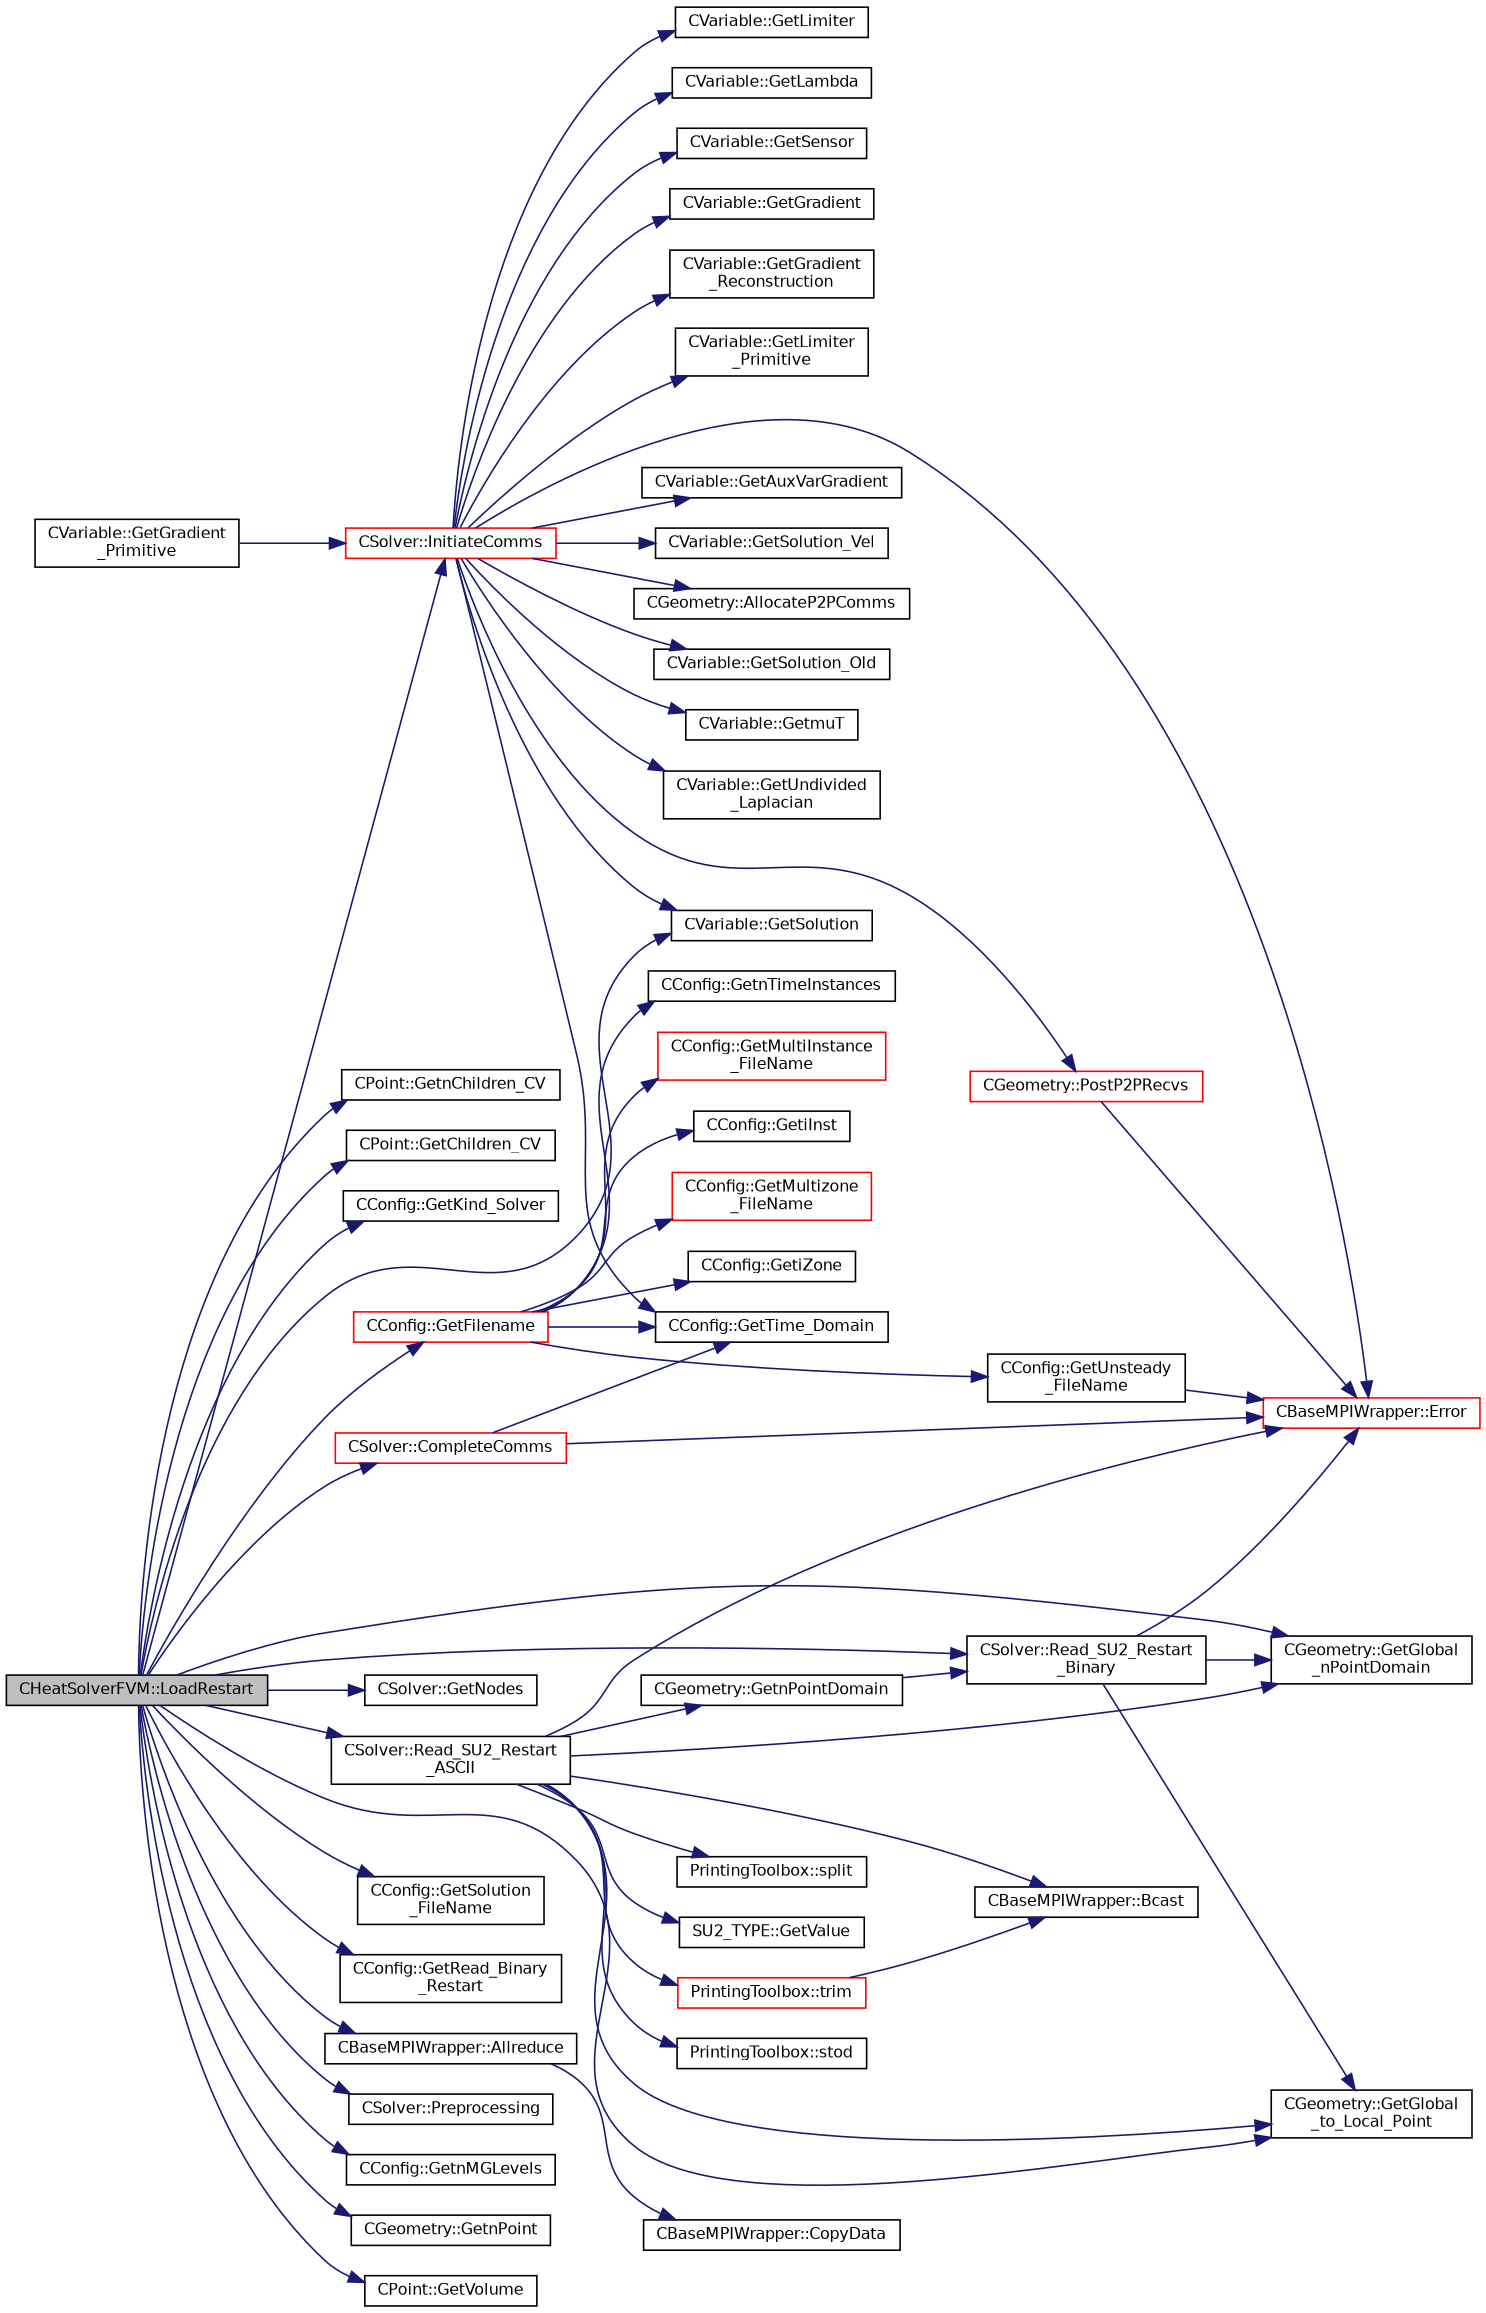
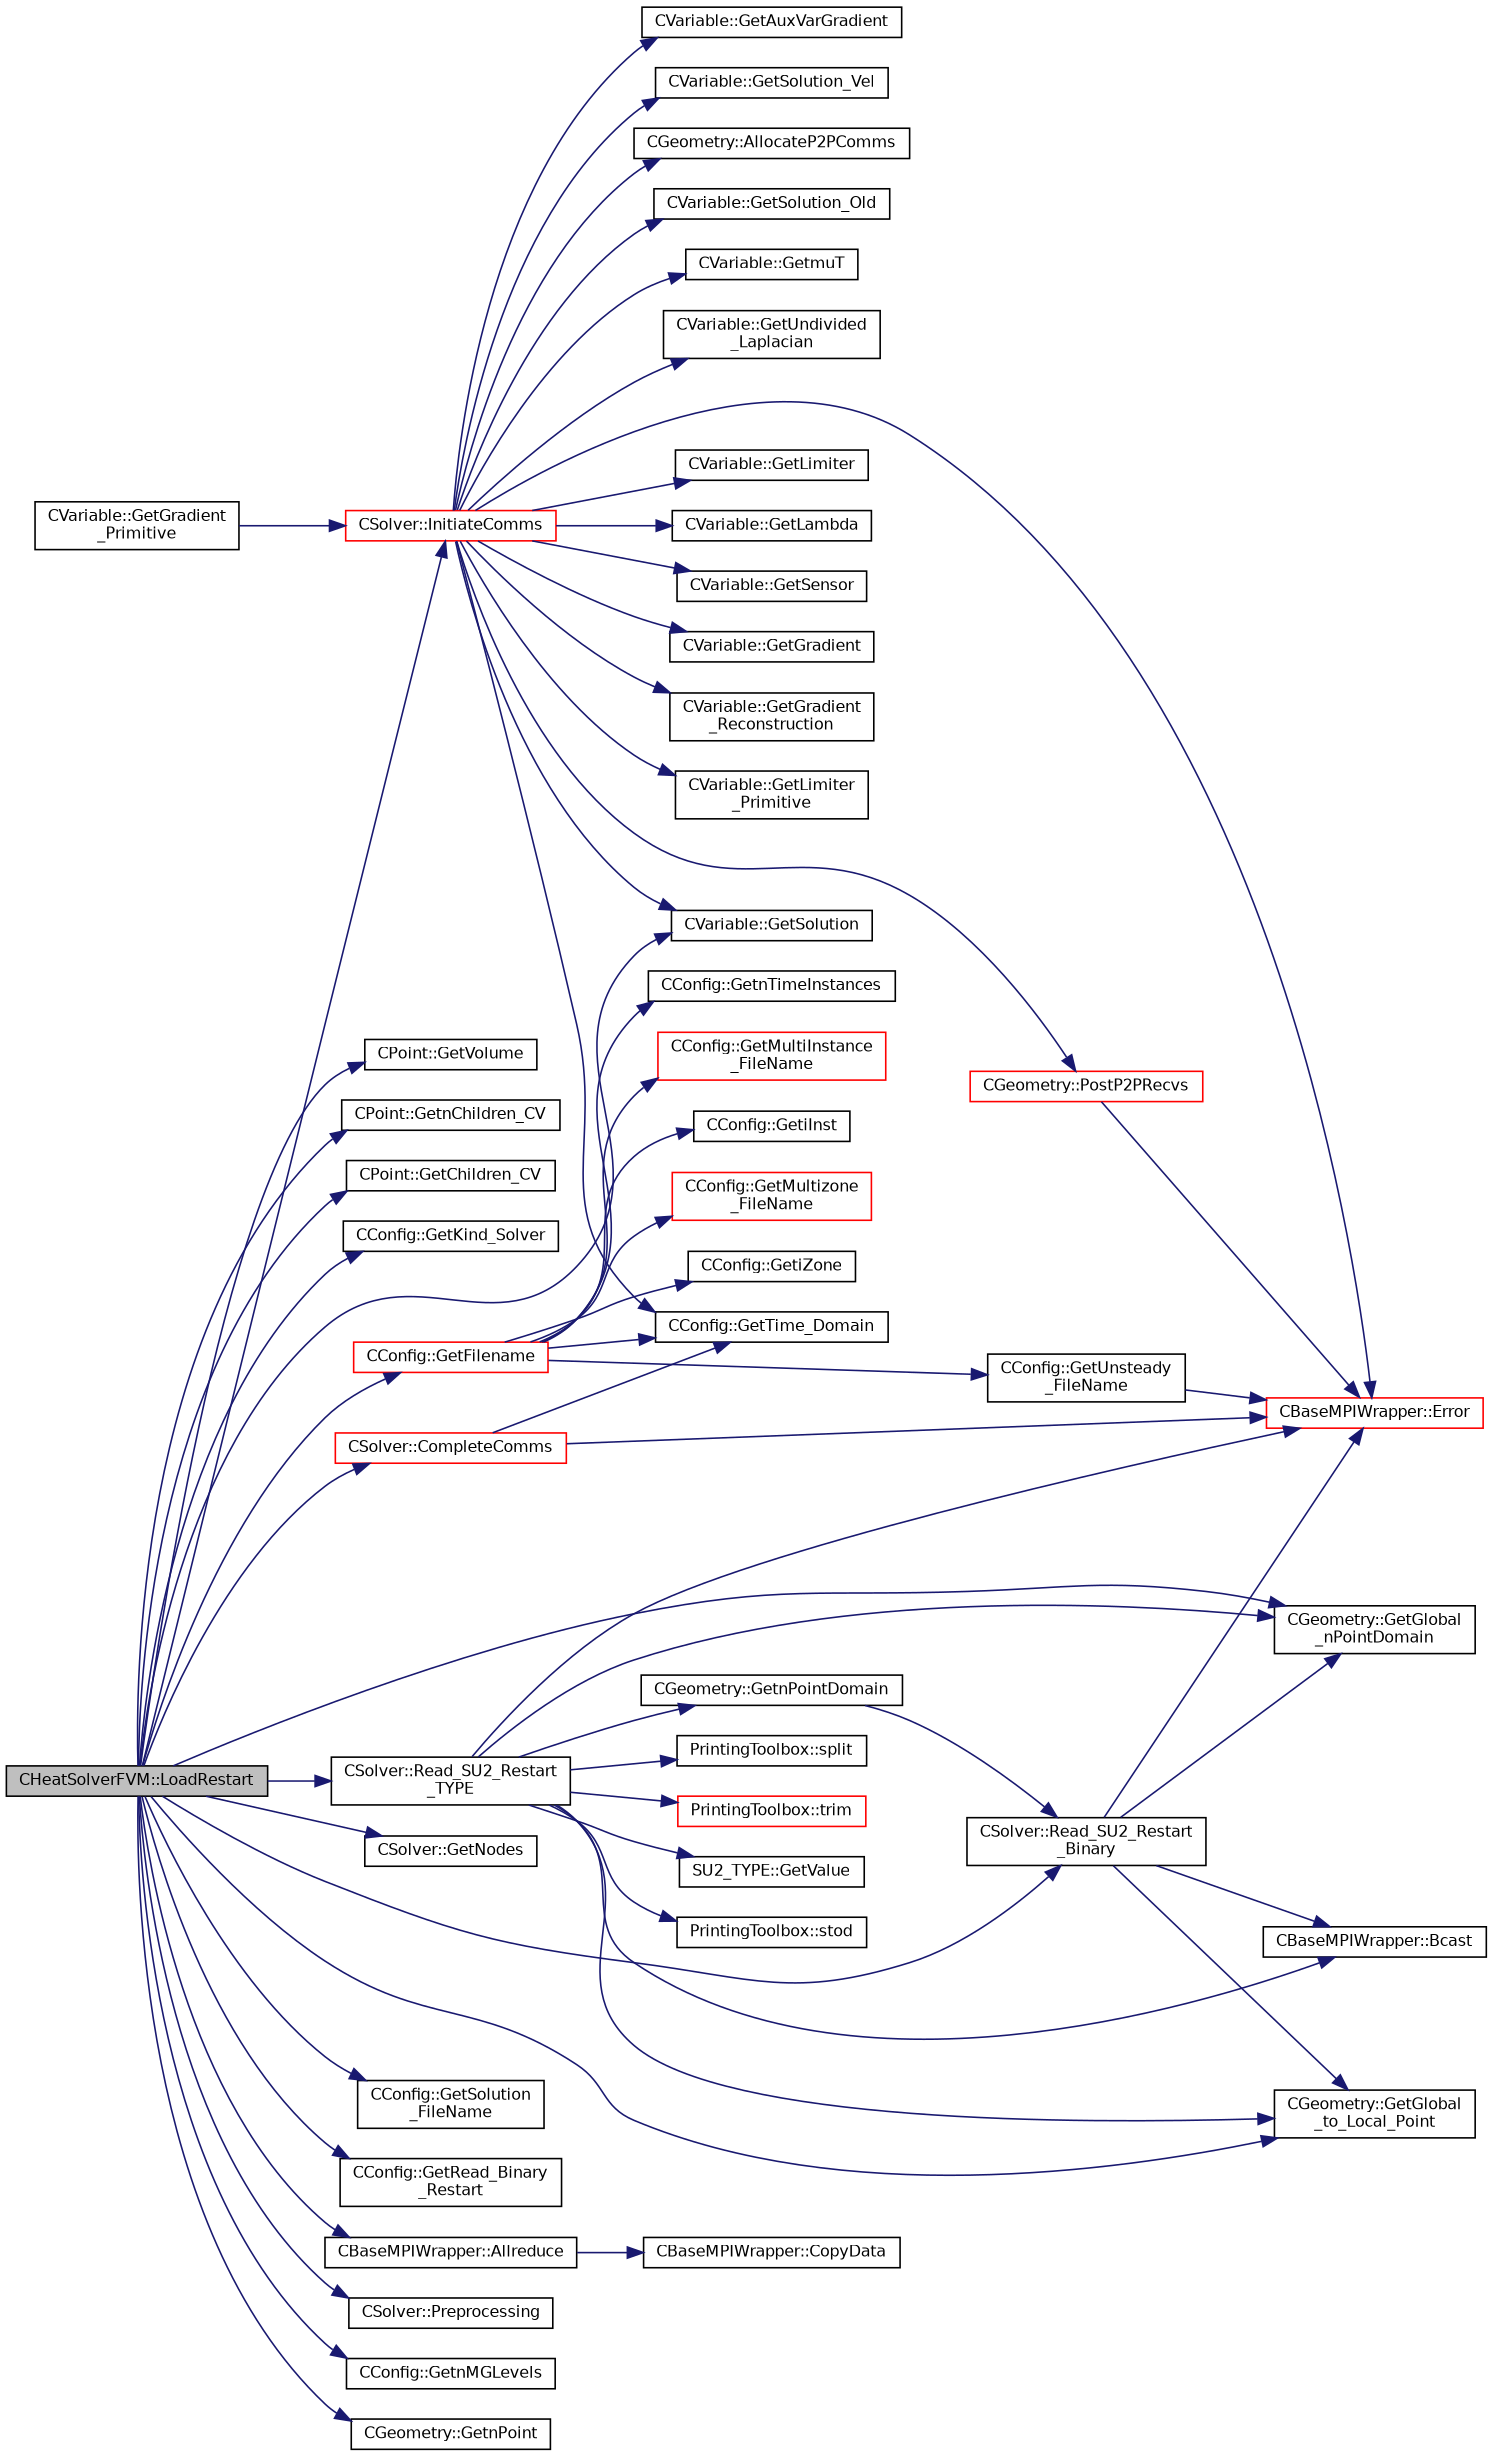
(451, 1760) -> (451, 1781)
(940, 1953) -> (1235, 1893)
